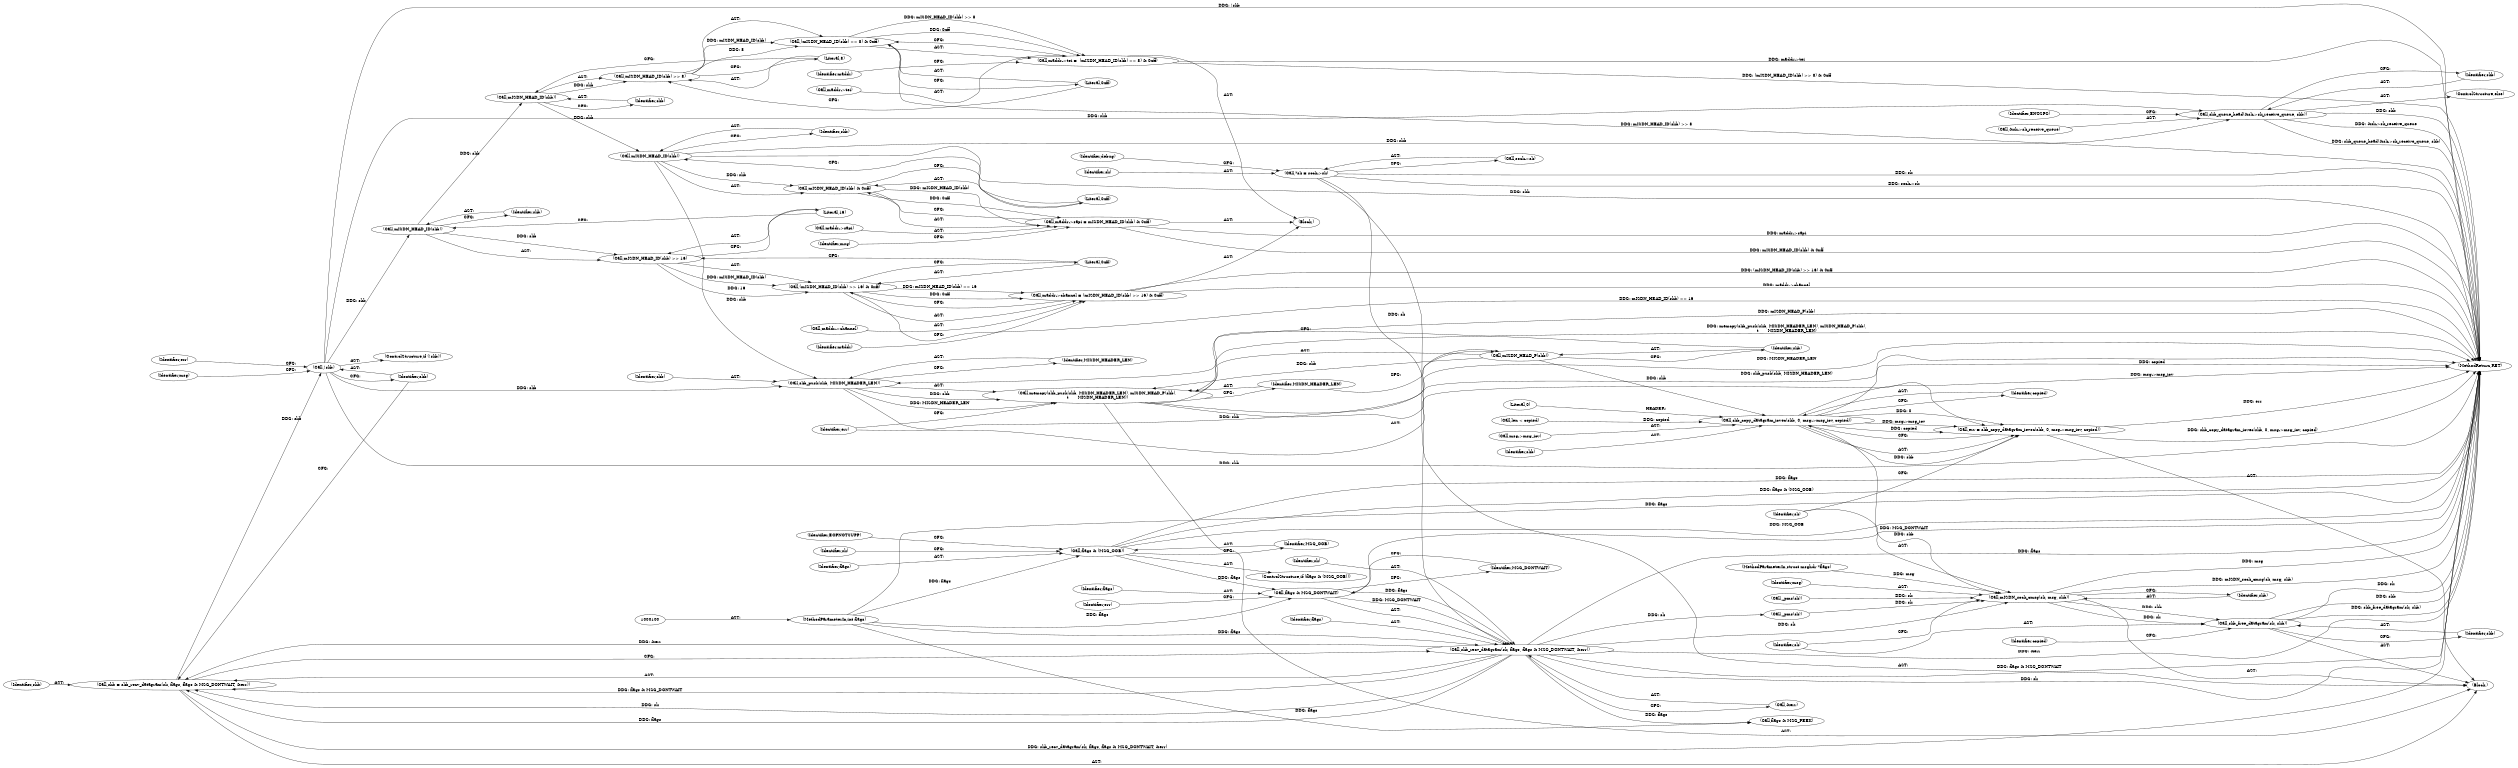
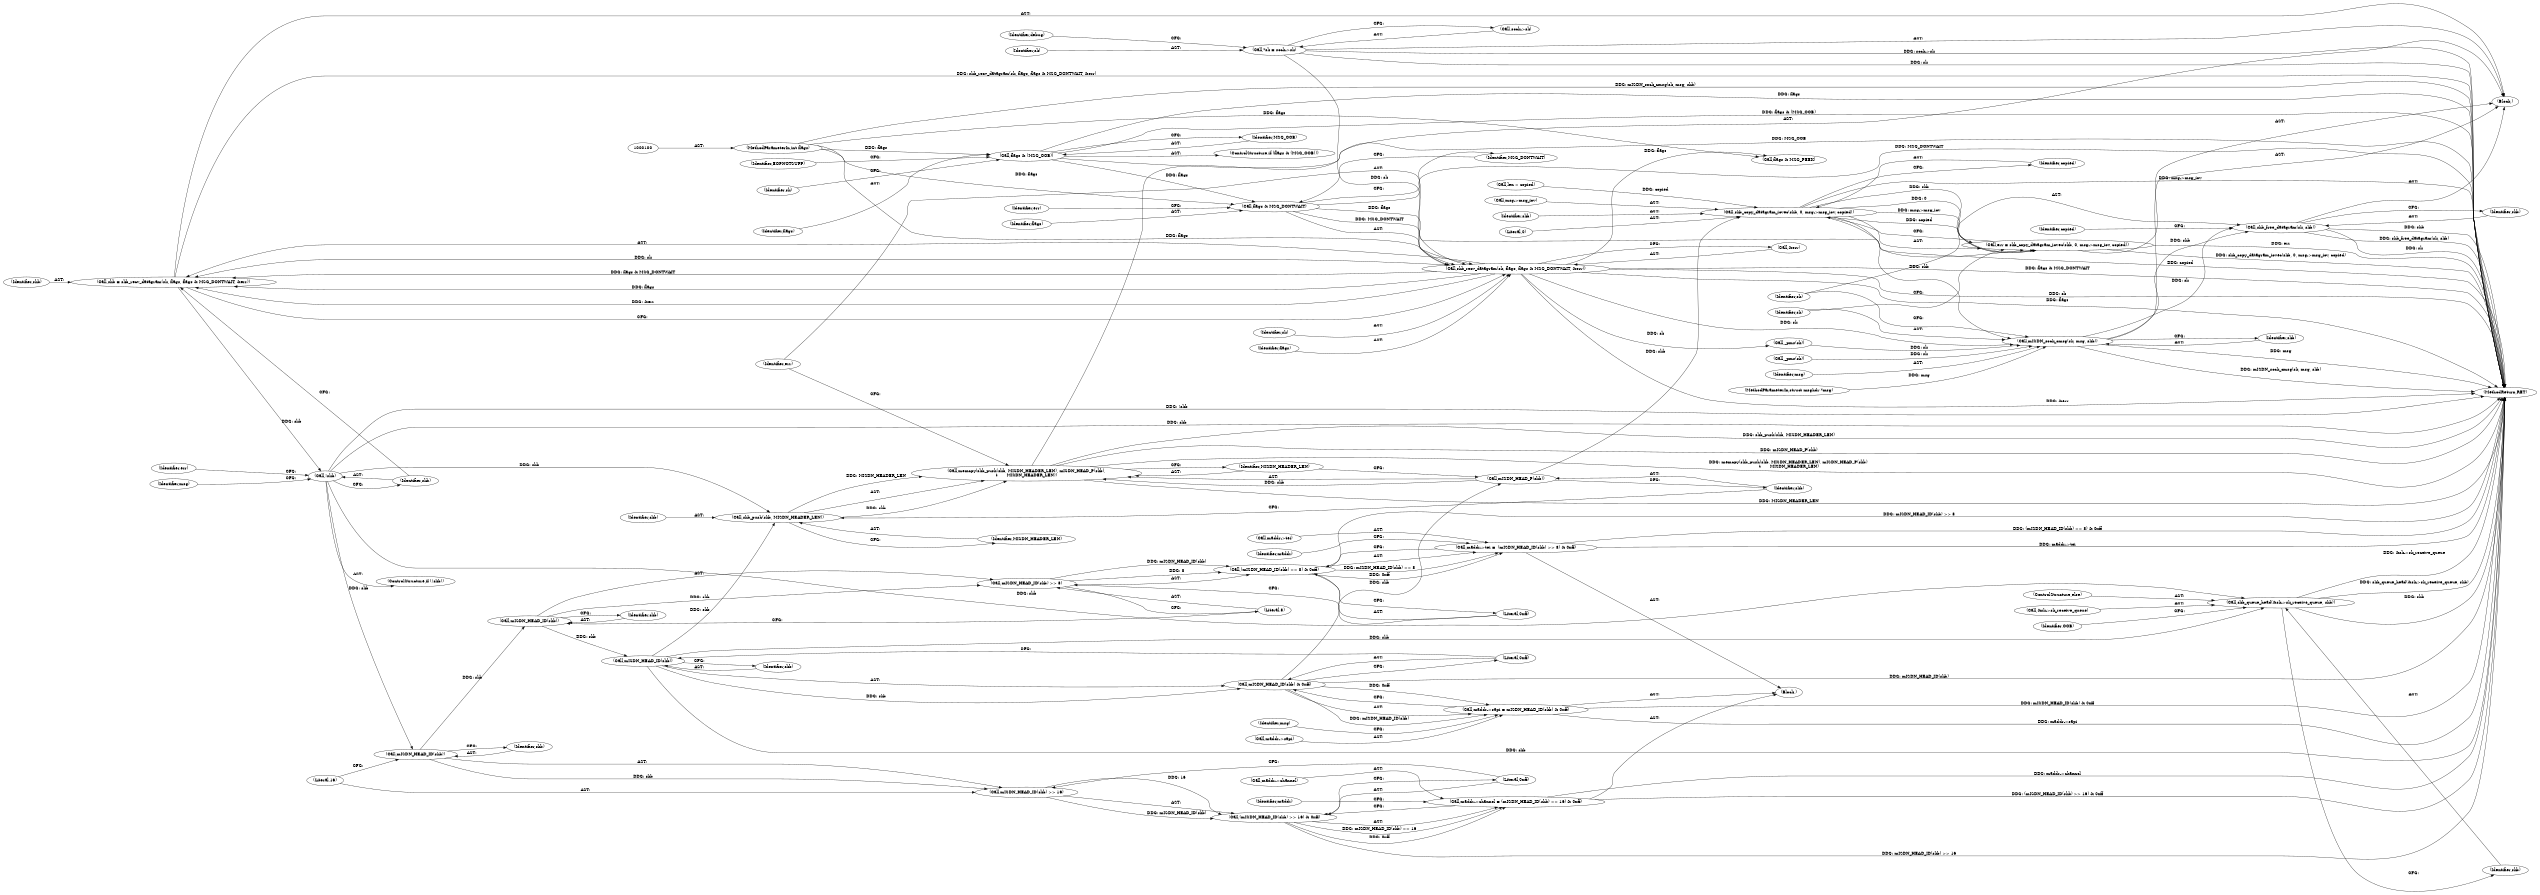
(2369, 104) -> (2151, 598)
(2029, 114) -> (2058, 626)
(768, 247) -> none
(1656, 409) -> (1656, 218)
(1180, 421) -> (1399, 594)
(1656, 504) -> (1656, 85)
(1787, 567) -> (1789, 390)
none -> (2019, 679)
